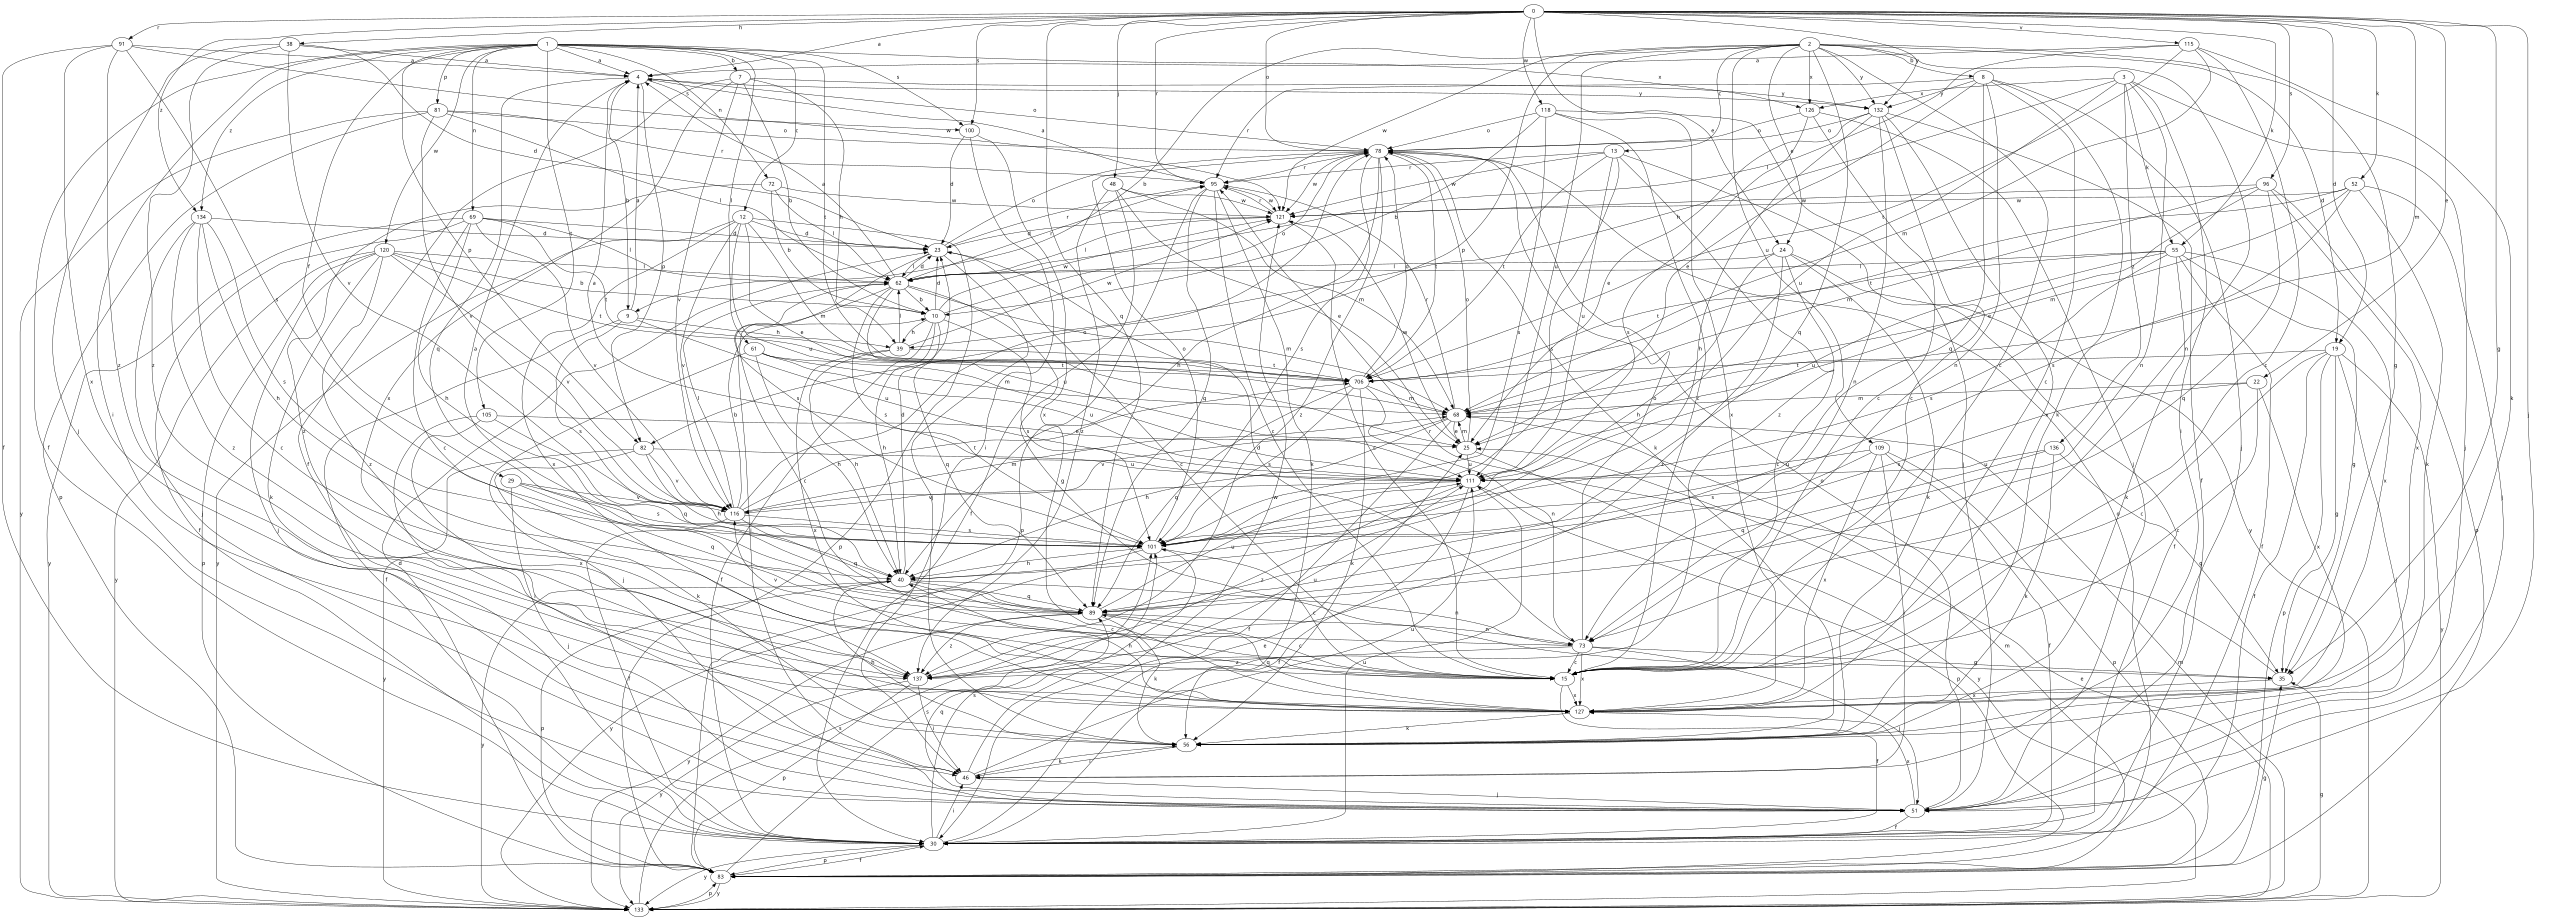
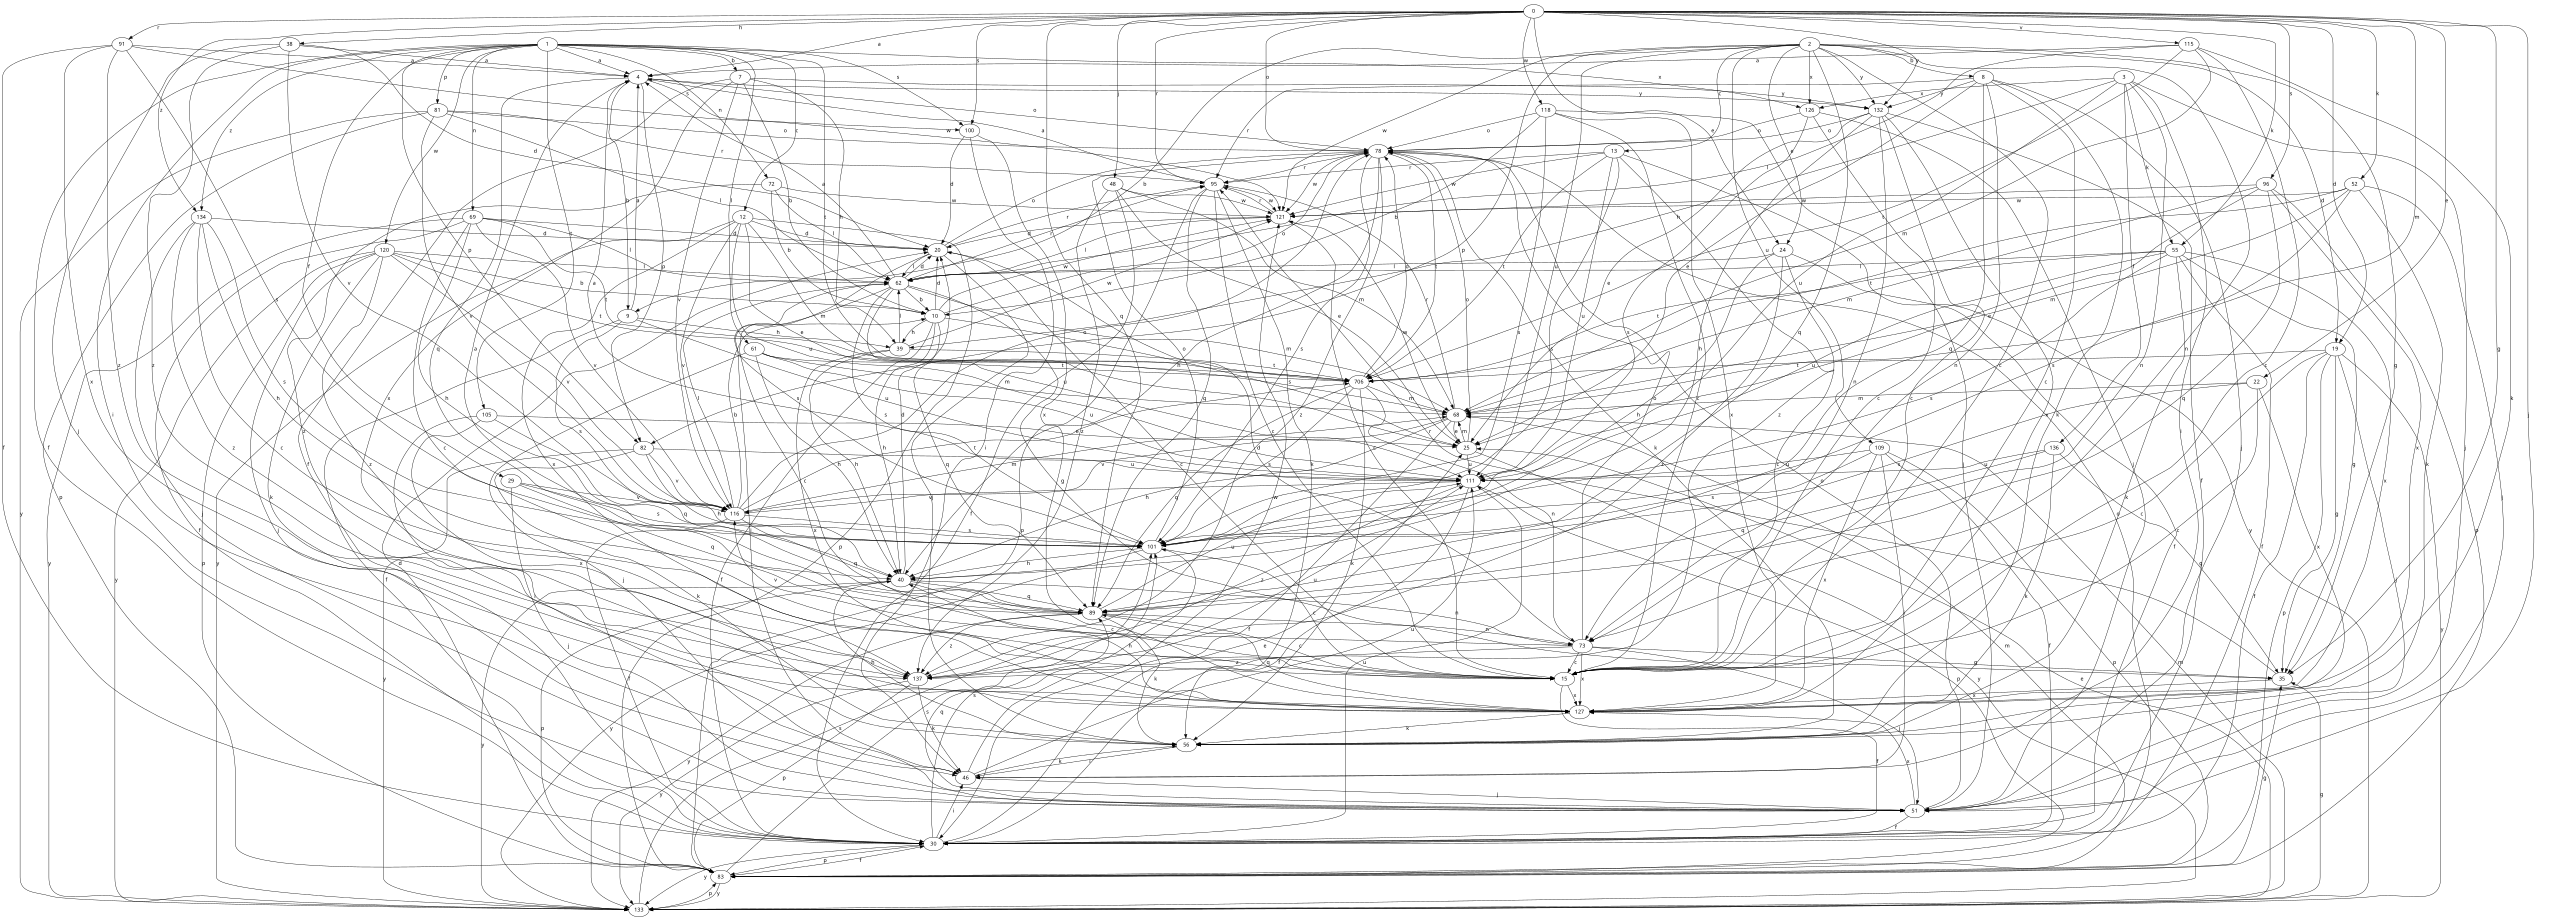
(938, 250) -> (938, 250)
(2133, 267) -> (2133, 267)
(1027, 434) -> (1139, 353)
(1845, 709) -> none
(934, 729) -> (934, 729)
